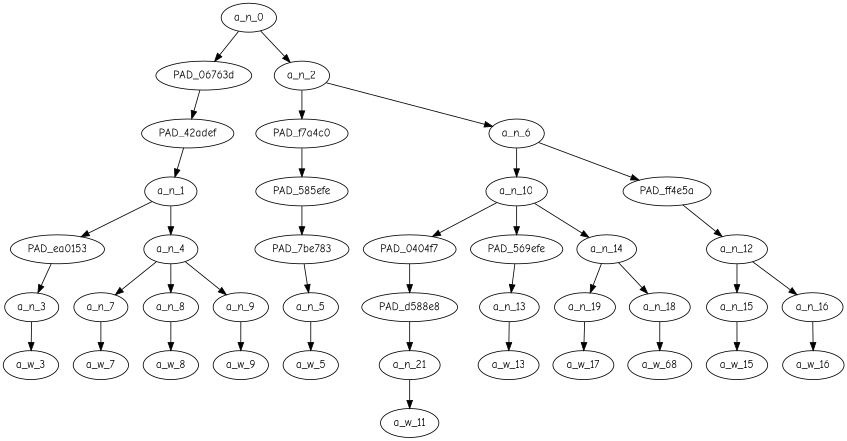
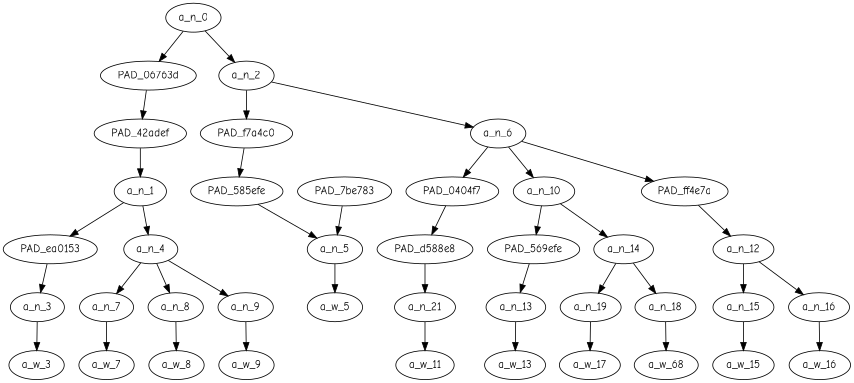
(667, 191) -> (685, 191)
(302, 216) -> (284, 219)
(468, 218) -> (478, 159)
